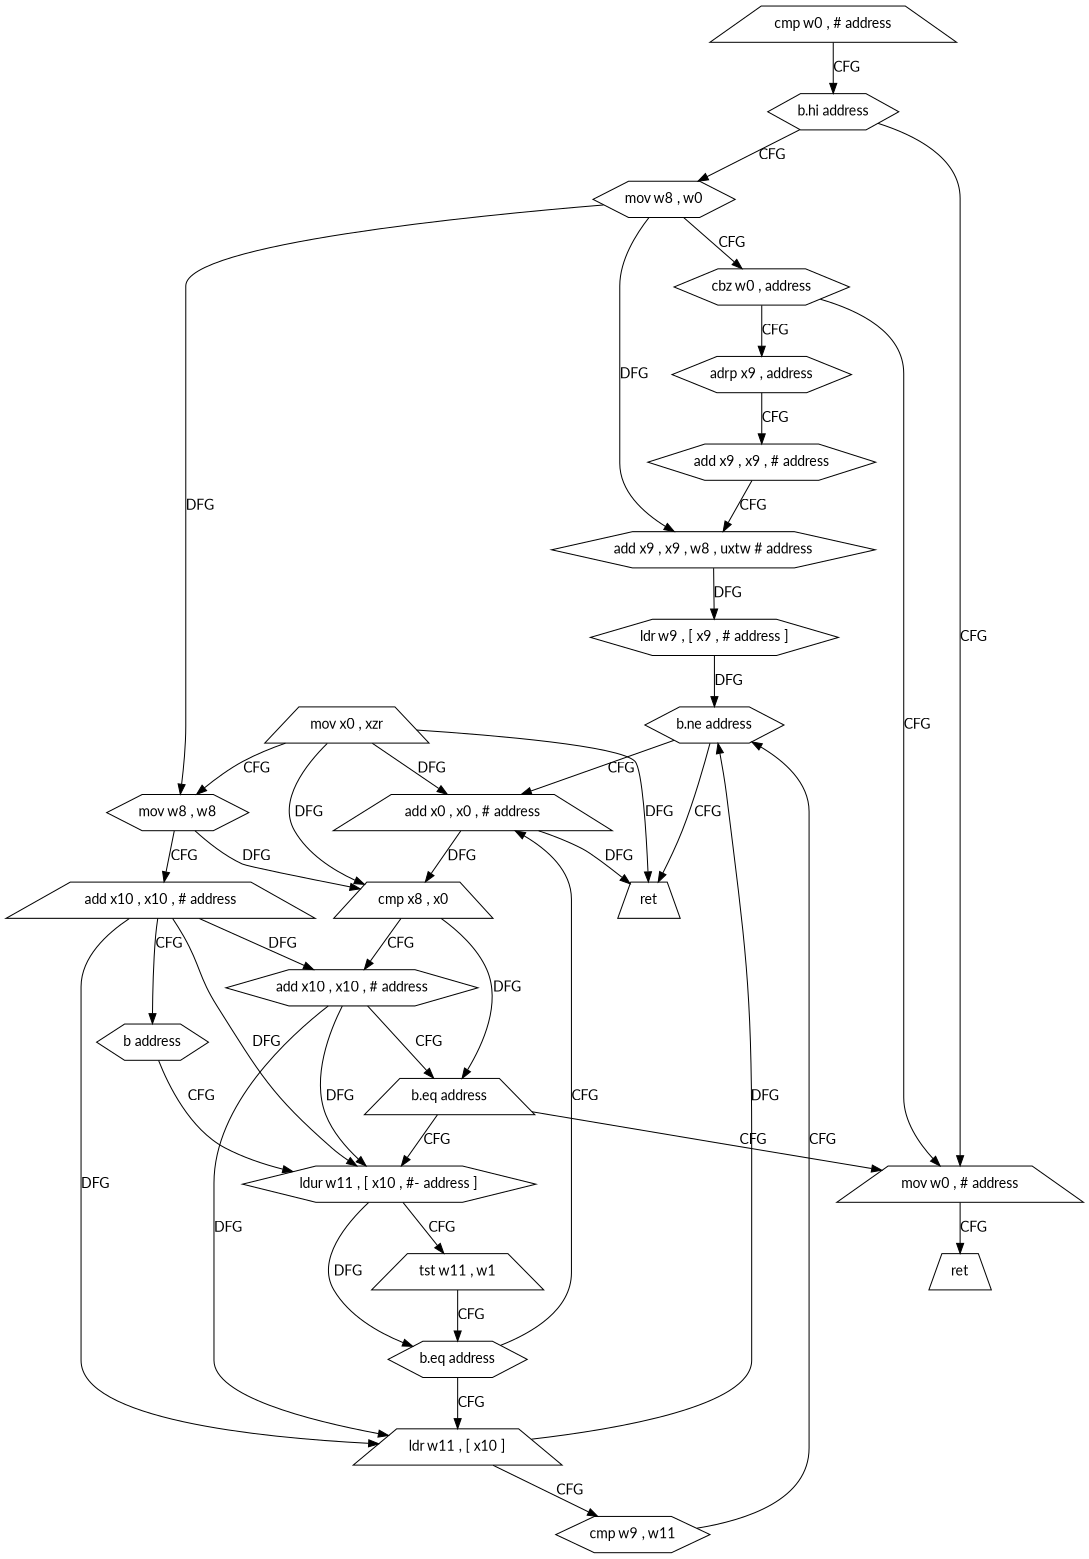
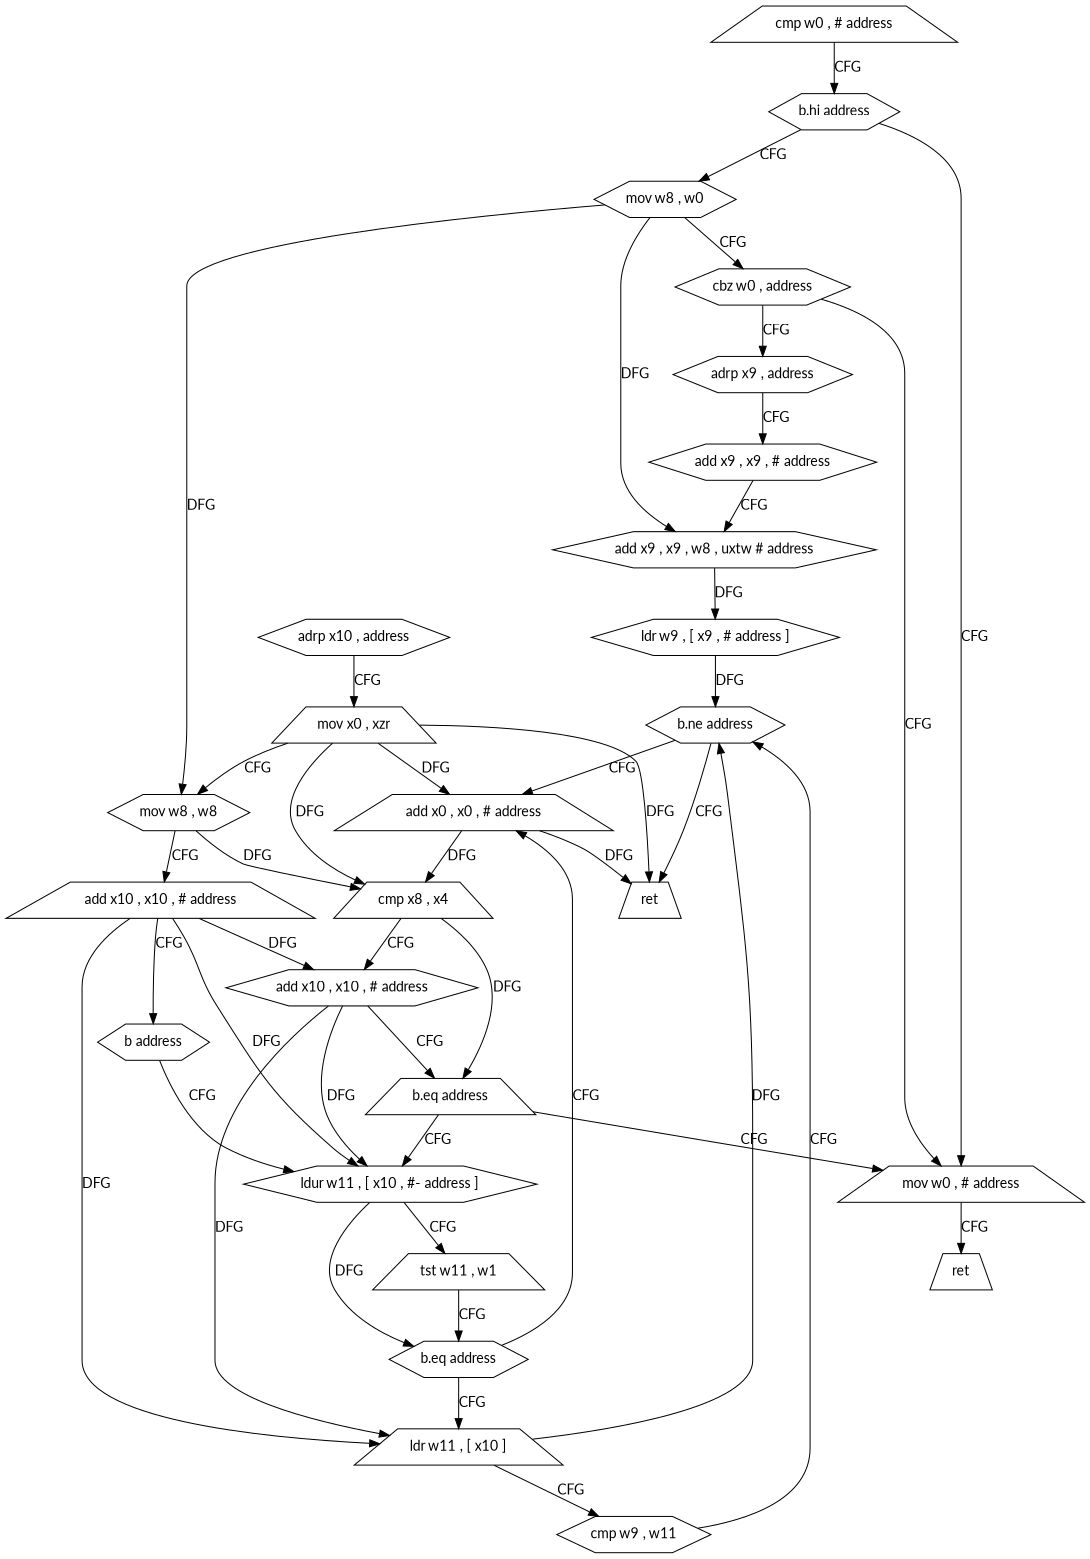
none -> (354, 637)
(413, 900) -> (413, 900)
